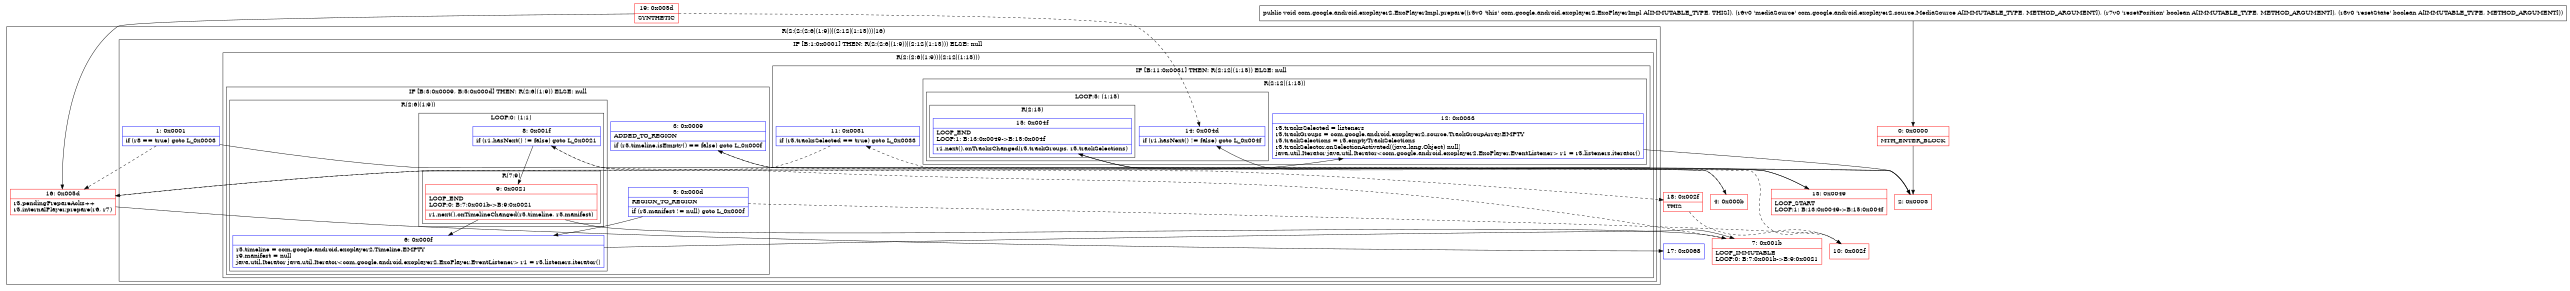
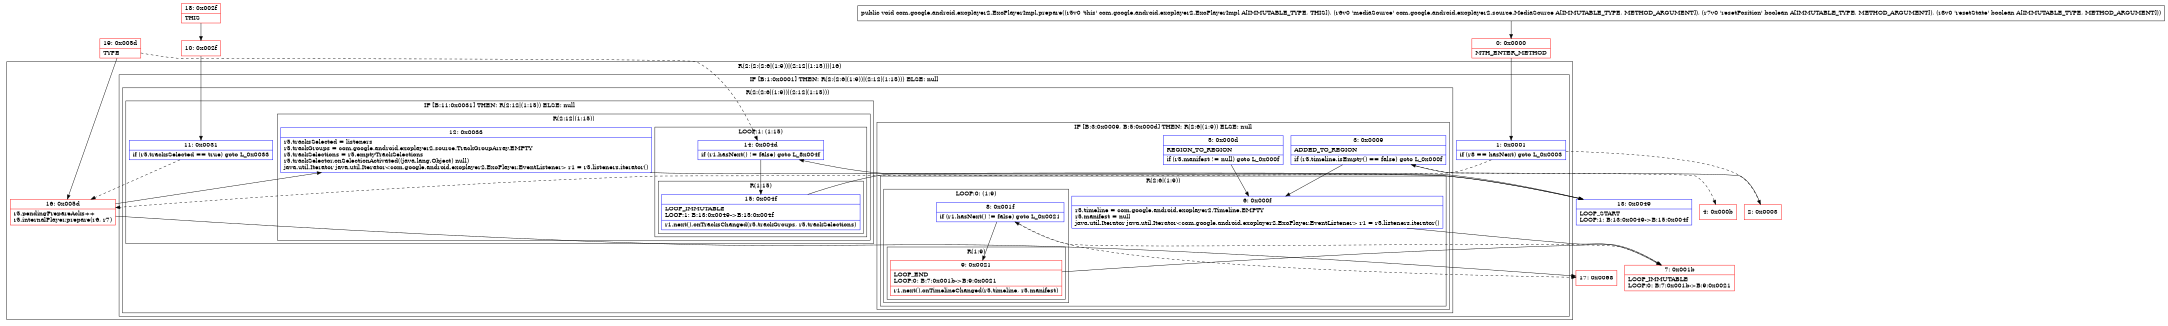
(657, 18) -> (111, 53)
(1097, 97) -> (761, 132)
(1032, 110) -> (761, 186)
(511, 118) -> (976, 194)
(954, 133) -> (695, 209)
(171, 141) -> (1511, 155)
(1202, 141) -> (761, 155)
(1913, 141) -> (1511, 53)
(1780, 160) -> (1115, 174)
(1068, 168) -> (1670, 158)
(1378, 168) -> (201, 96)
(1409, 168) -> (761, 170)
(1913, 168) -> (1511, 97)
(1242, 172) -> (1291, 268)
(511, 176) -> (976, 252)
(1829, 202) -> (1634, 212)
(1294, 216) -> none
(465, 227) -> (1316, 179)
(1761, 233) -> (201, 30)
(1684, 251) -> (1596, 278)
(264, 256) -> (1103, 217)
